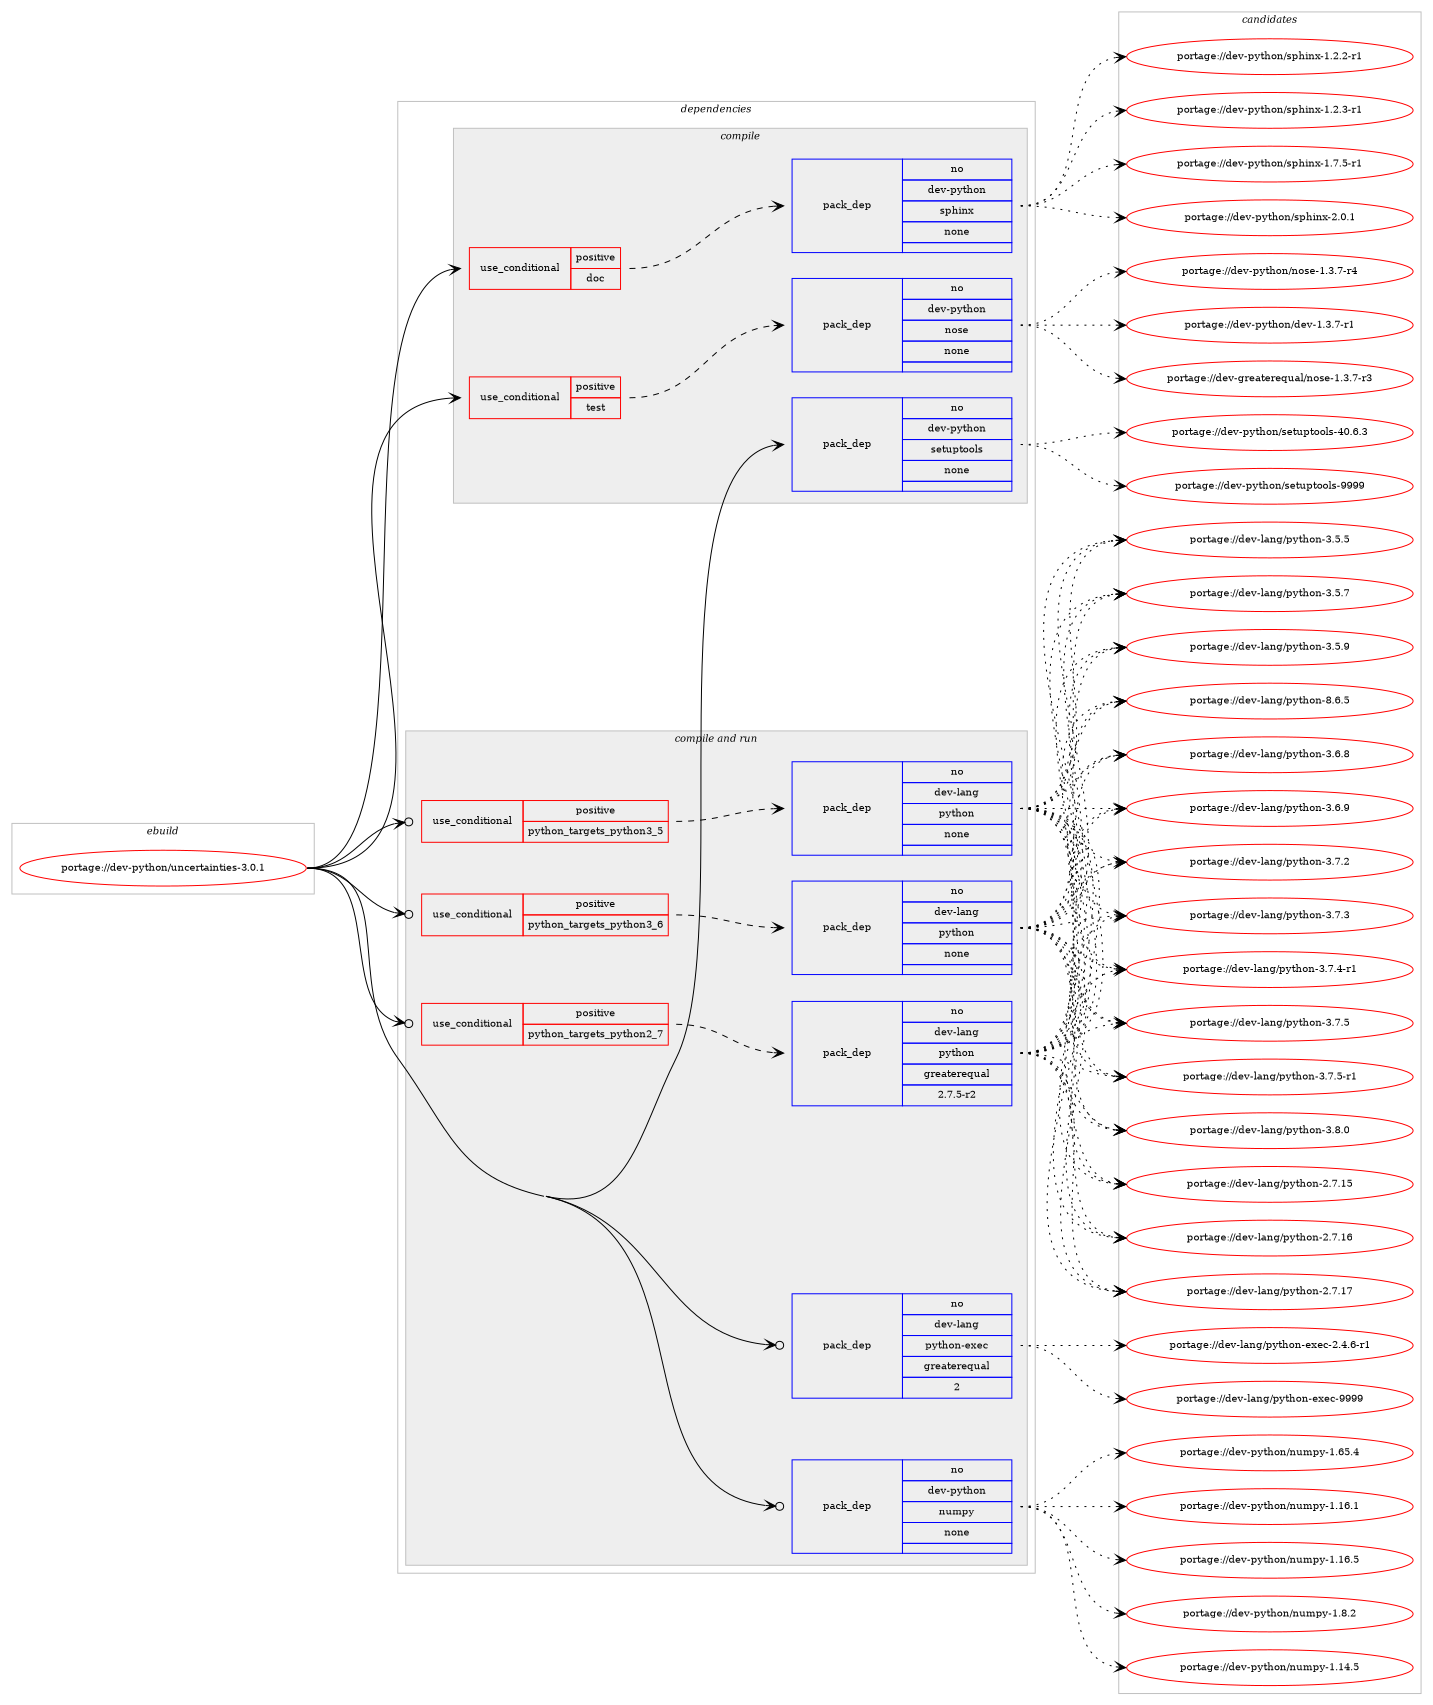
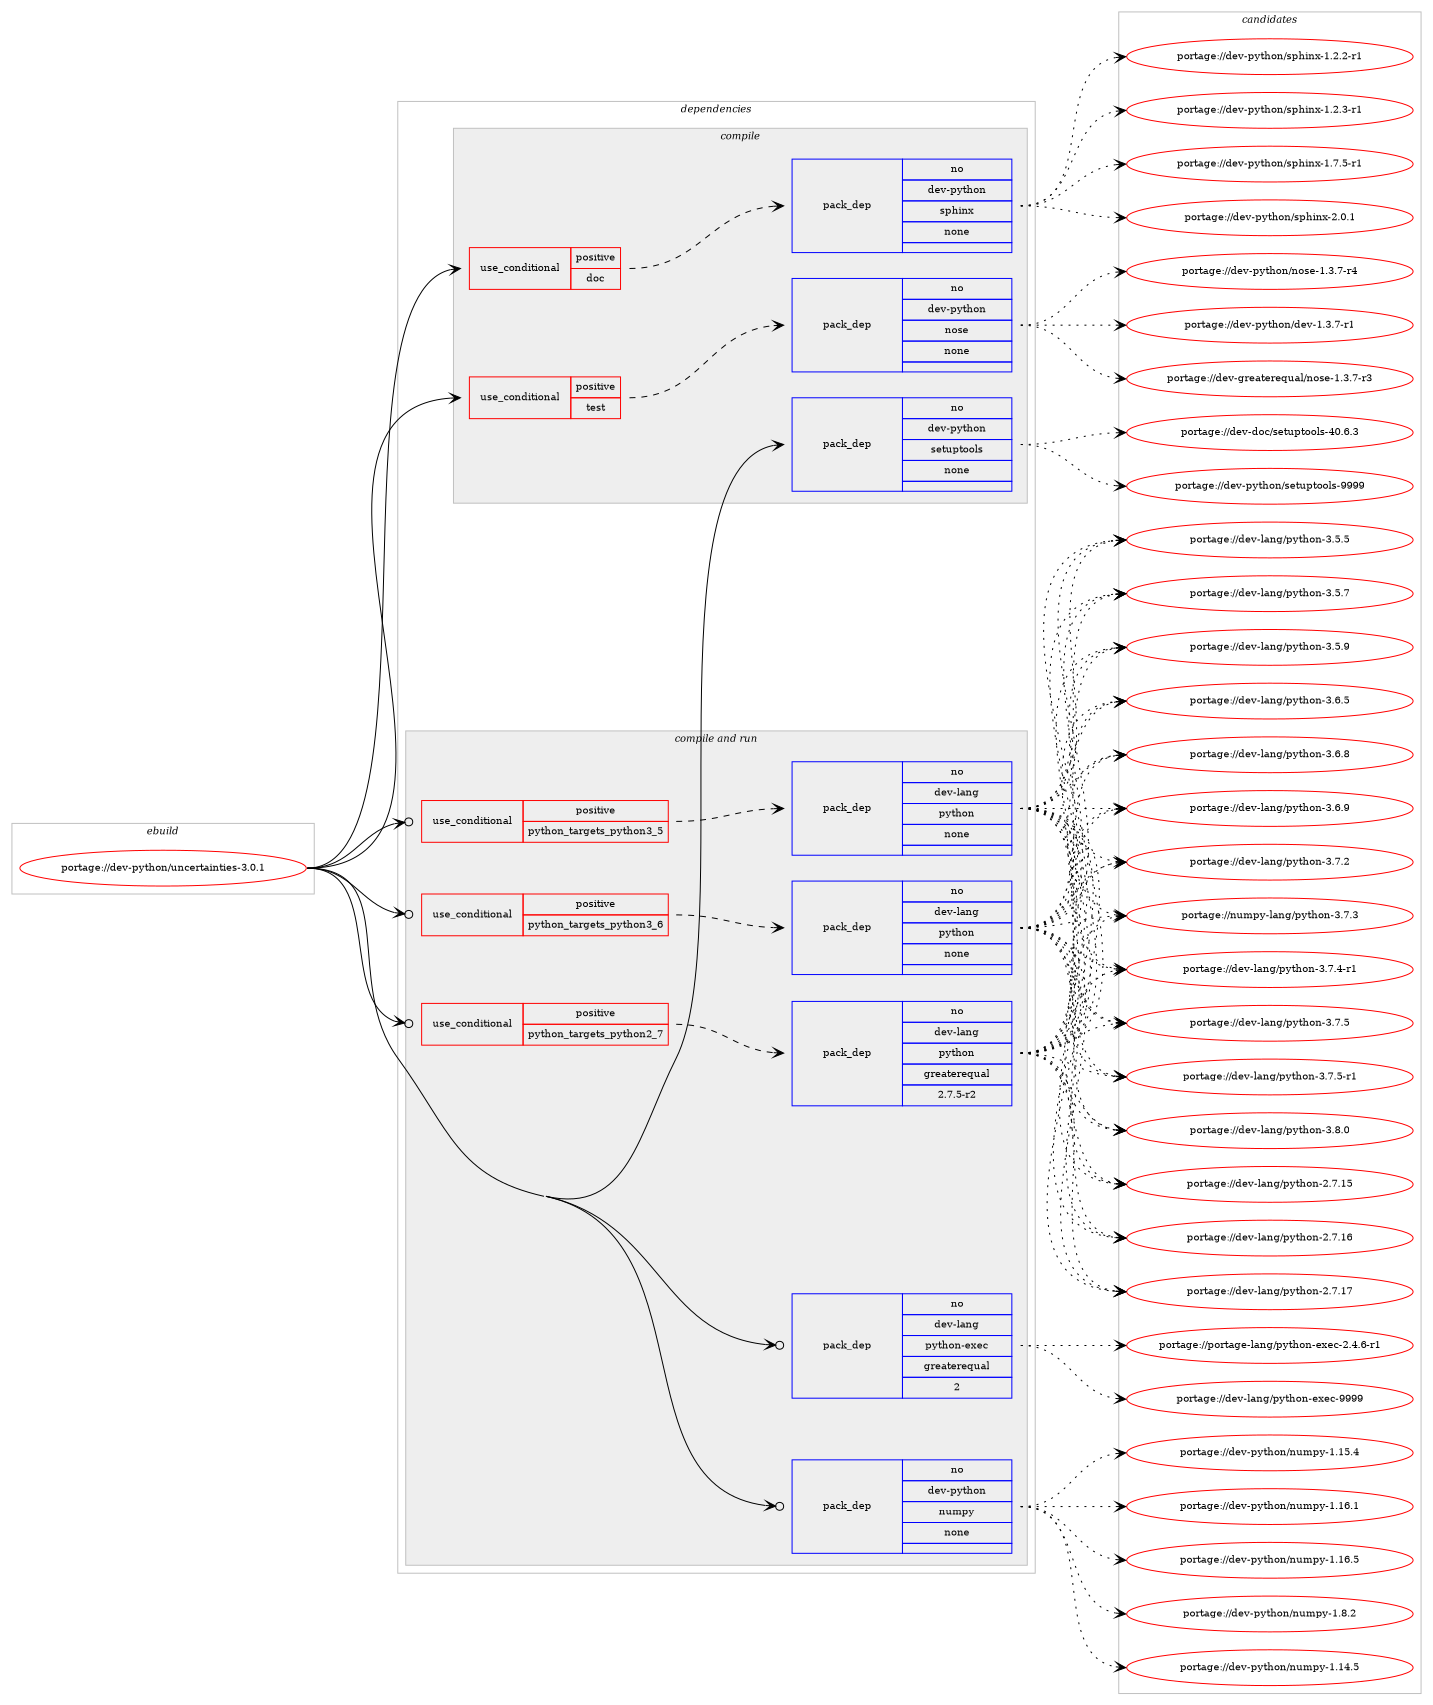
(1270, 433) -> (1270, 433)
(1270, 701) -> (1270, 701)
(1270, 916) -> (1270, 916)
(1270, 1345) -> (1270, 1345)
(1270, 1453) -> (1270, 1453)
